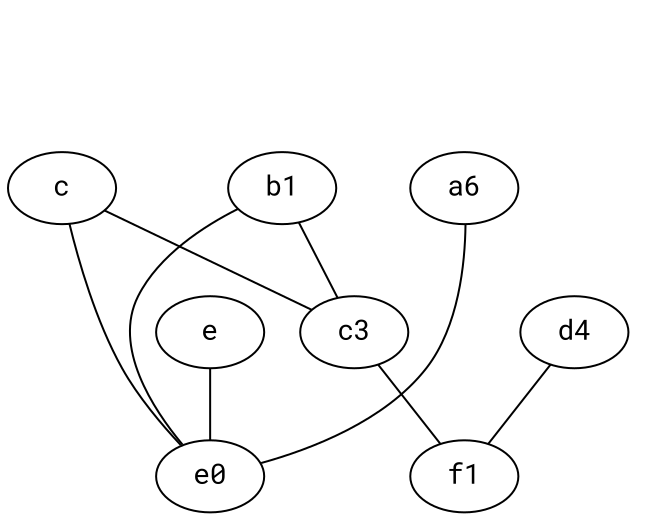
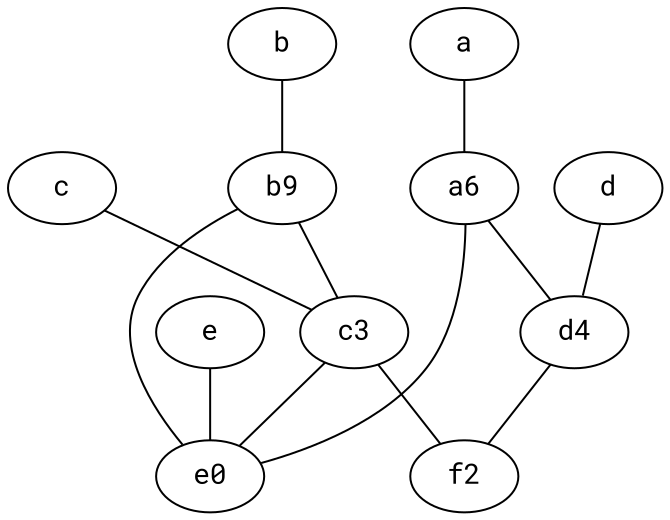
none -> (282, 44)
none -> (464, 44)
(282, 188) -> (282, 188)
none -> (608, 188)
none -> (519, 260)
(109, 343) -> (282, 404)
(464, 476) -> (464, 476)
